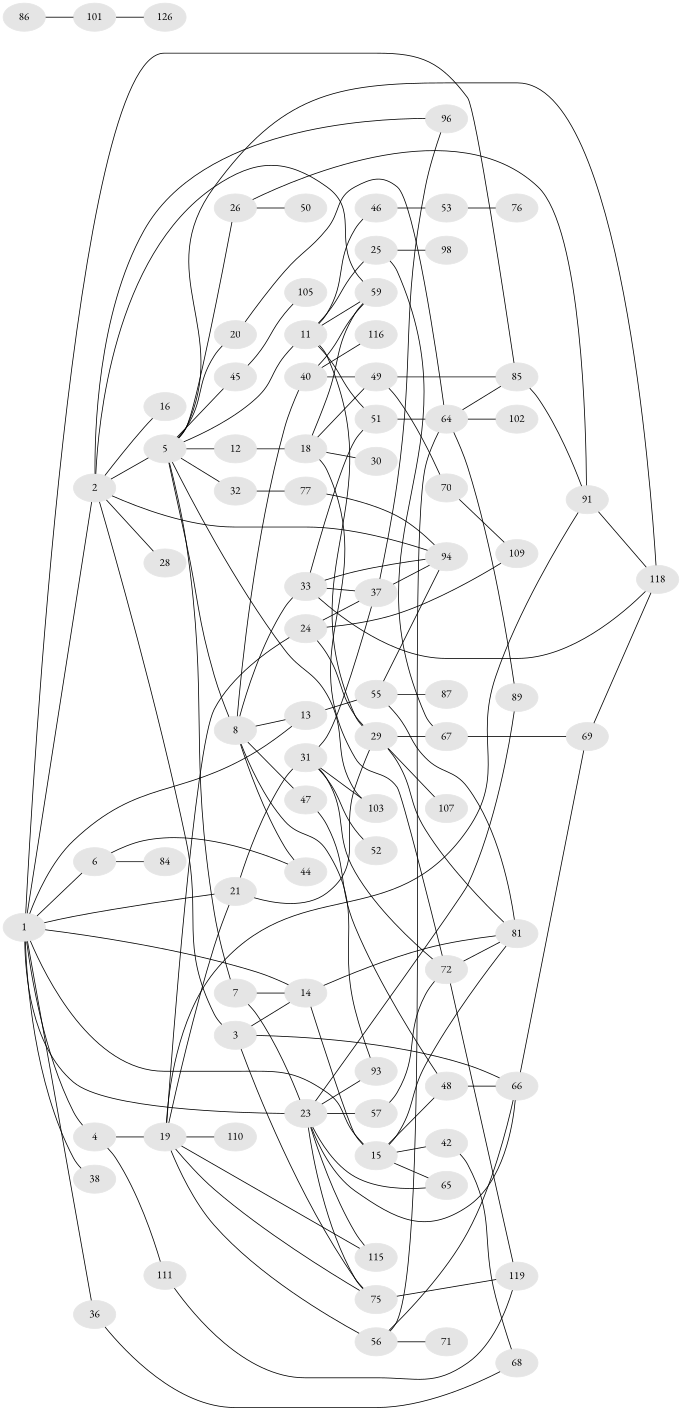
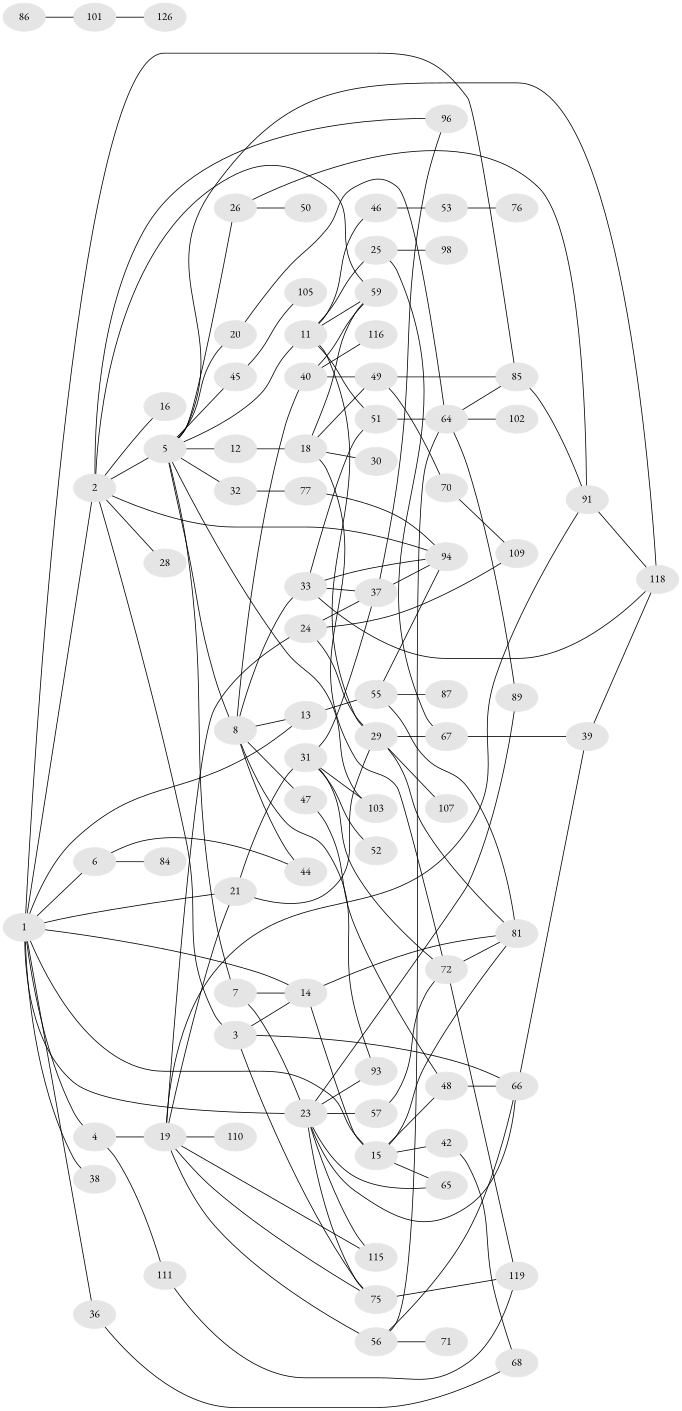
(587, 737) -> (587, 737)
